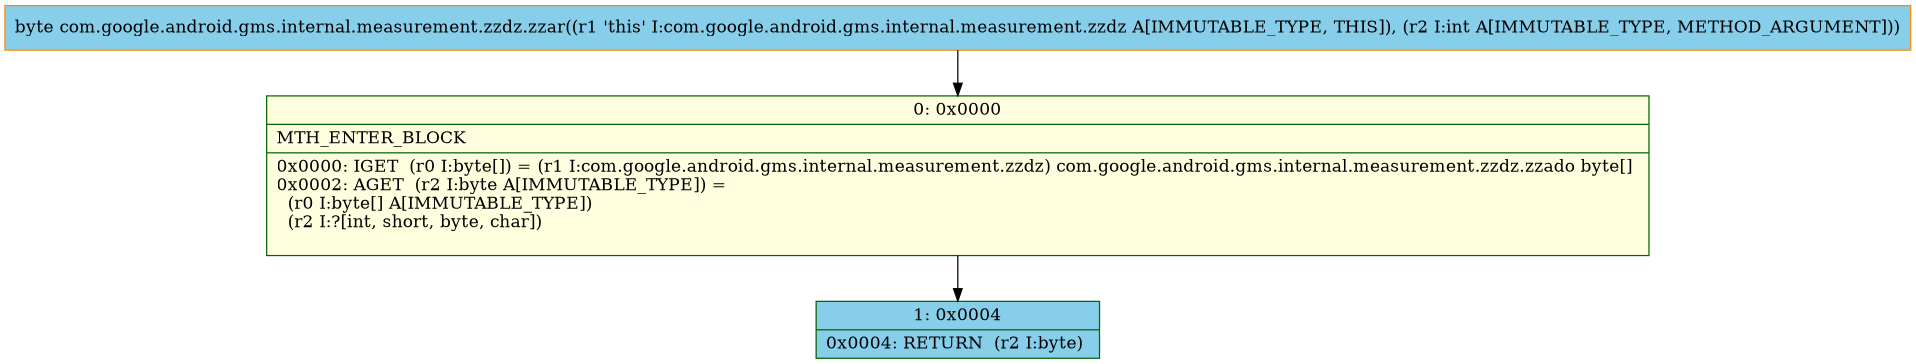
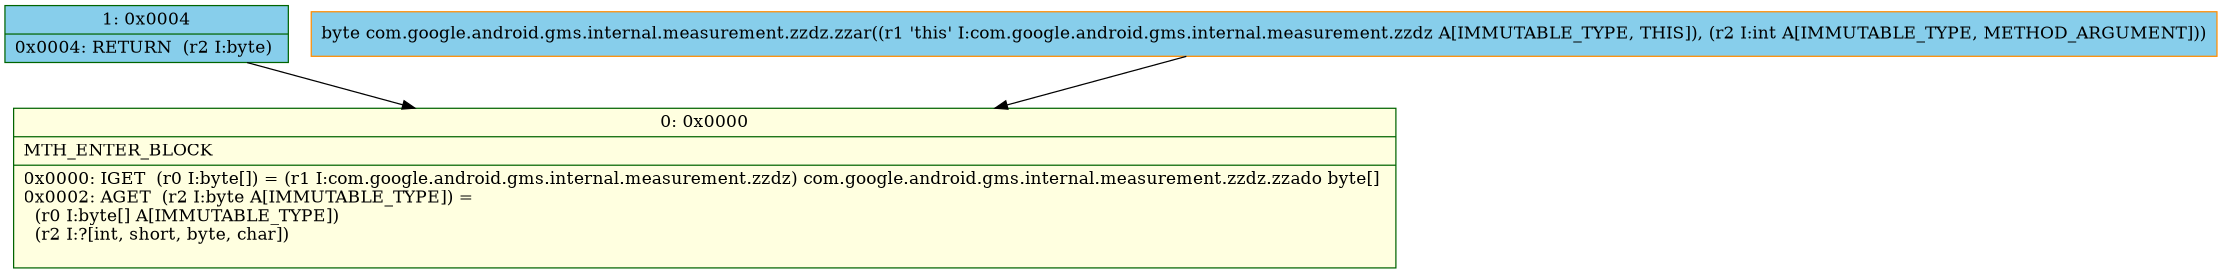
(958, 272) -> (325, 84)
